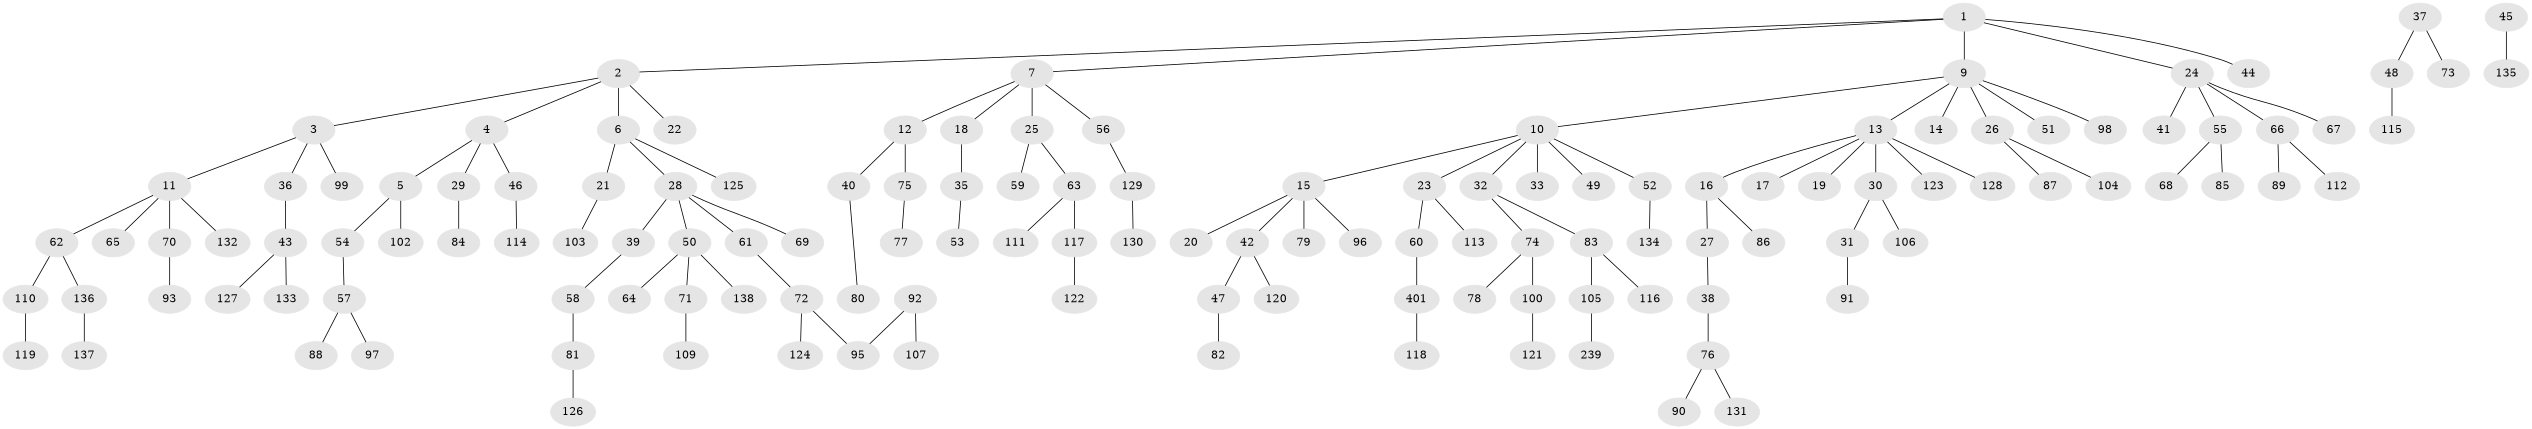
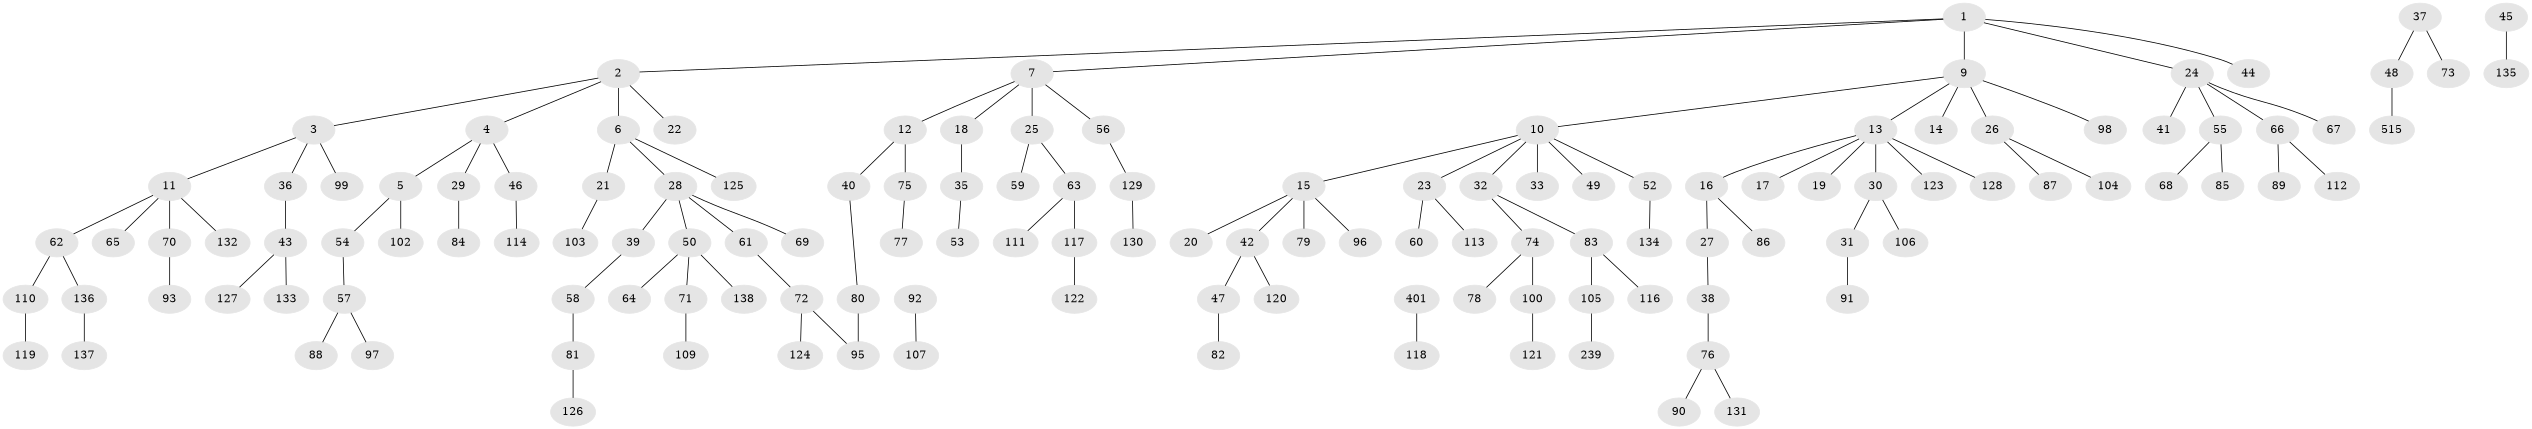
(2049, 130) -> none
(2392, 130) -> (2392, 130)
(1417, 271) -> none
(887, 327) -> (858, 328)
